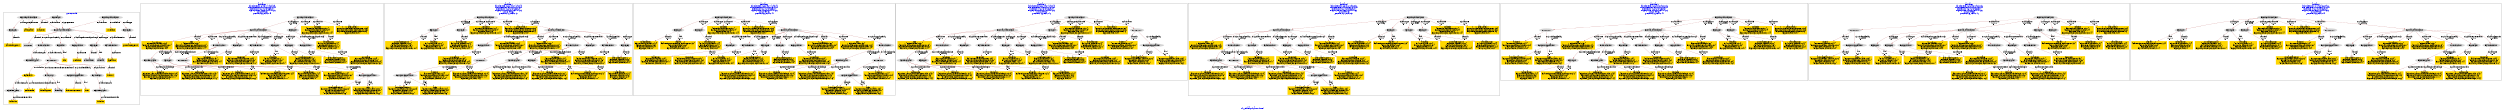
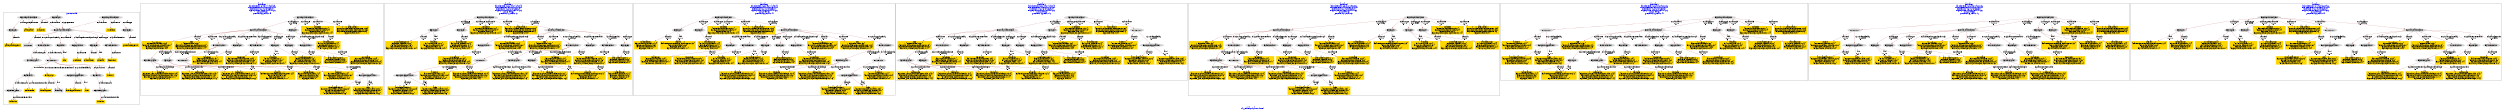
(115, 23) -> (115, 23)
(13, 45) -> (13, 45)
(33, 60) -> (33, 60)
(89, 60) -> (89, 60)
(101, 60) -> (101, 60)
(112, 60) -> (112, 60)
(28, 75) -> (28, 75)
(49, 75) -> (49, 75)
(97, 75) -> (97, 75)
(51, 83) -> (51, 83)
(74, 91) -> (74, 91)
